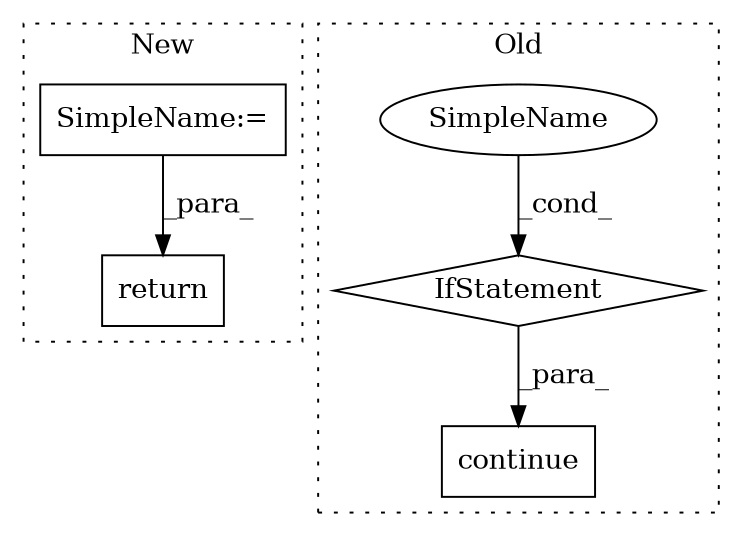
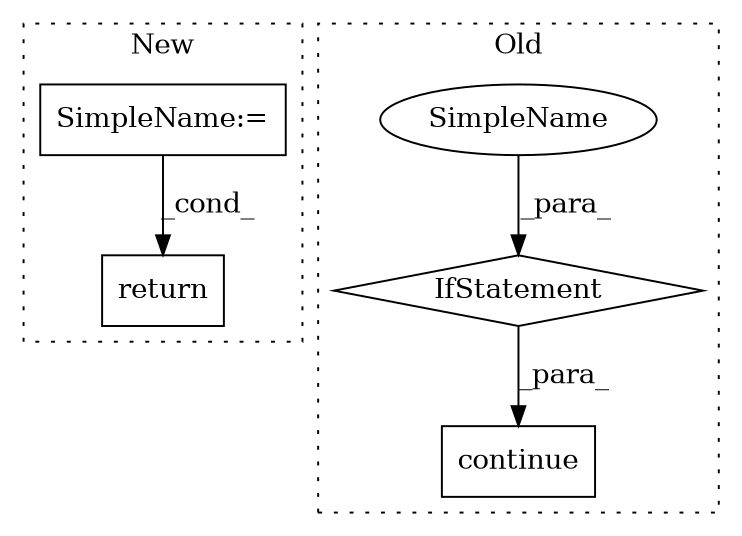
(208, 205) -> (208, 205)
(566, 205) -> (566, 205)
